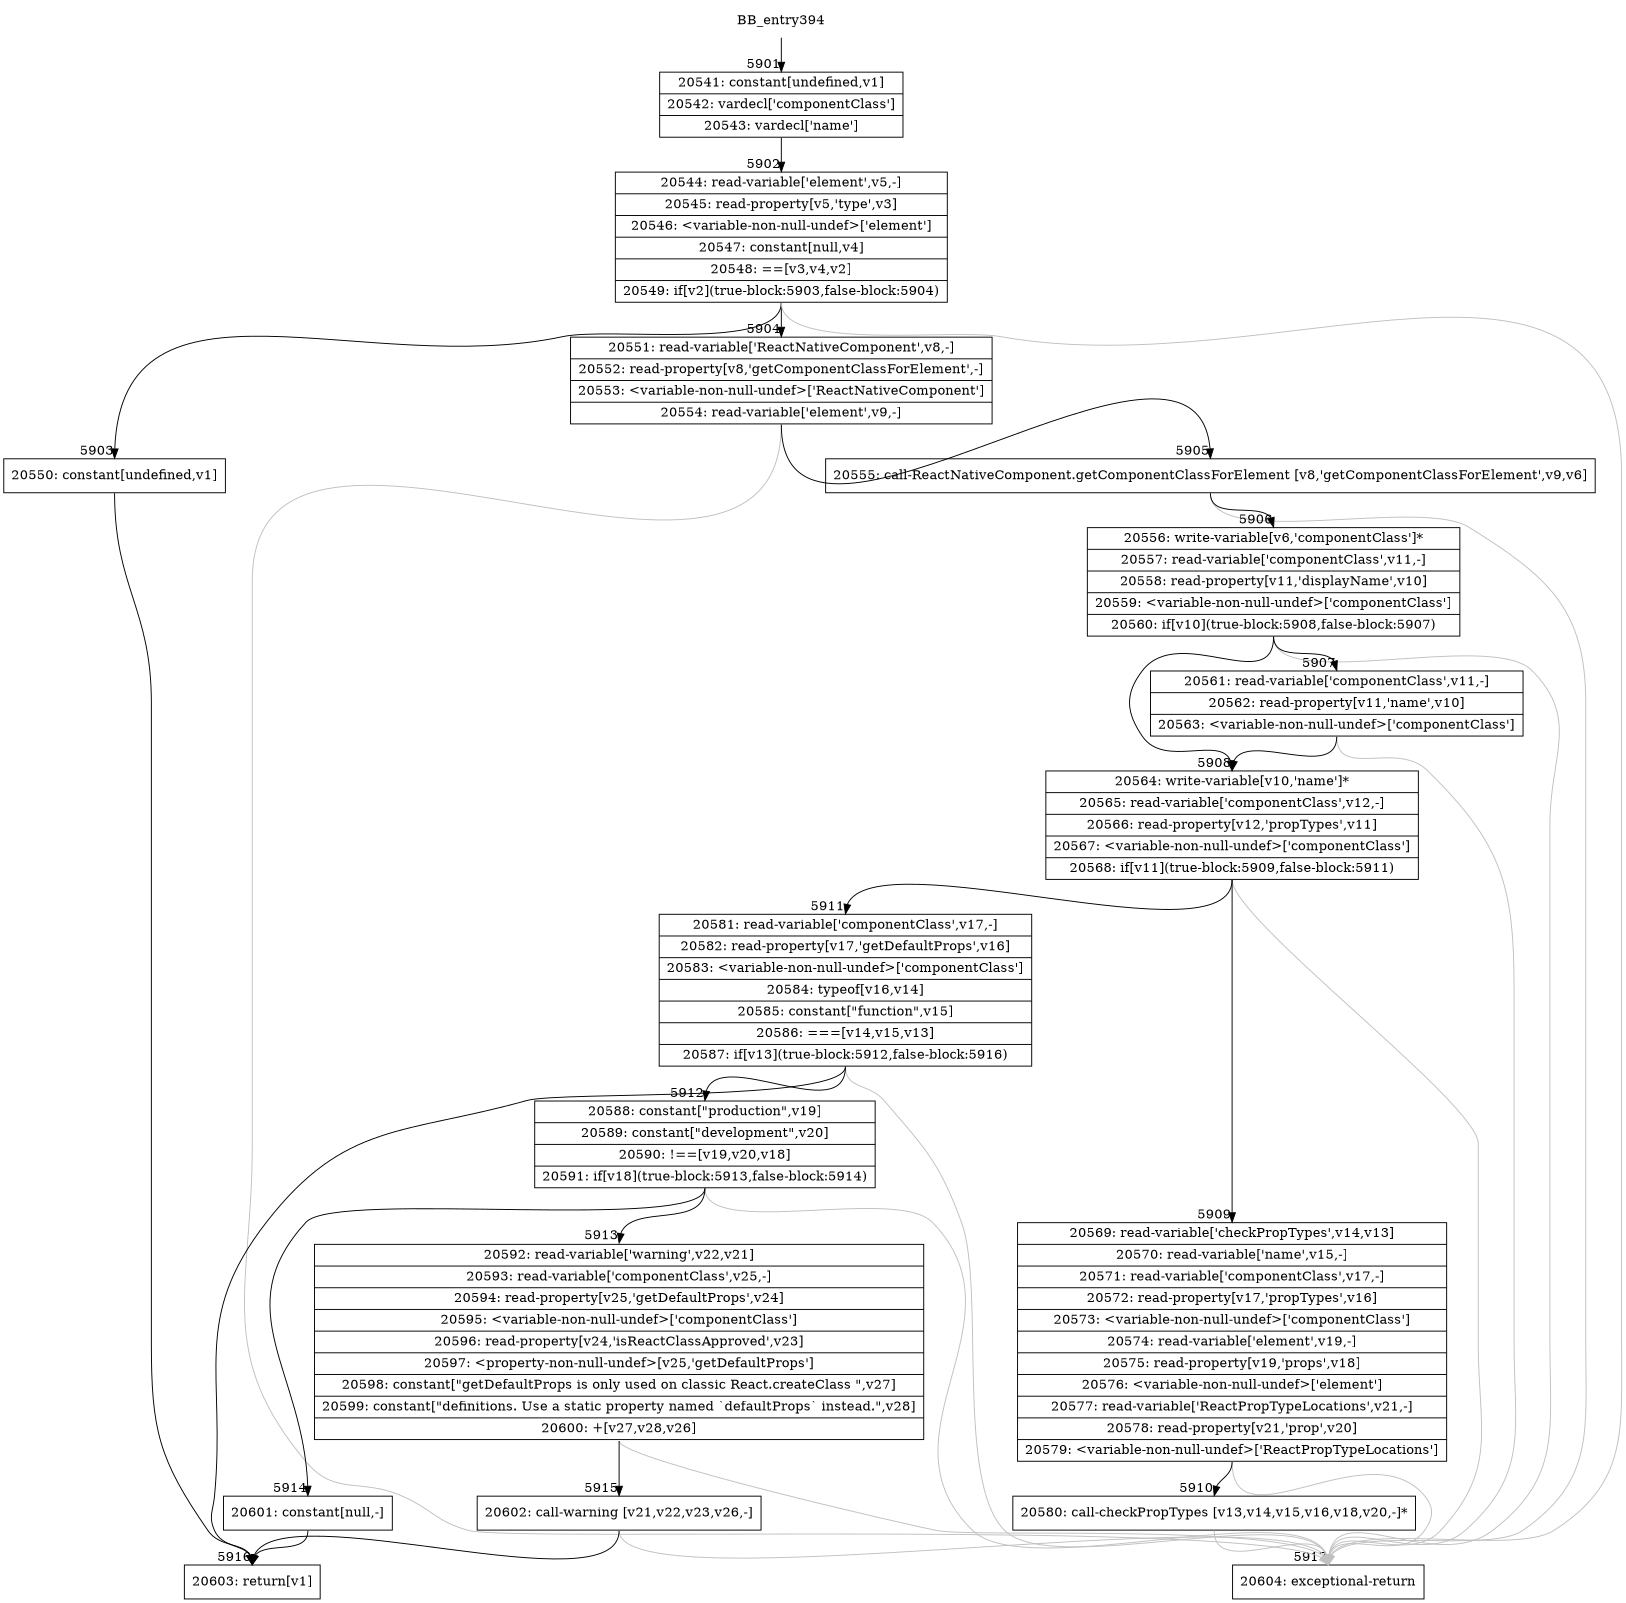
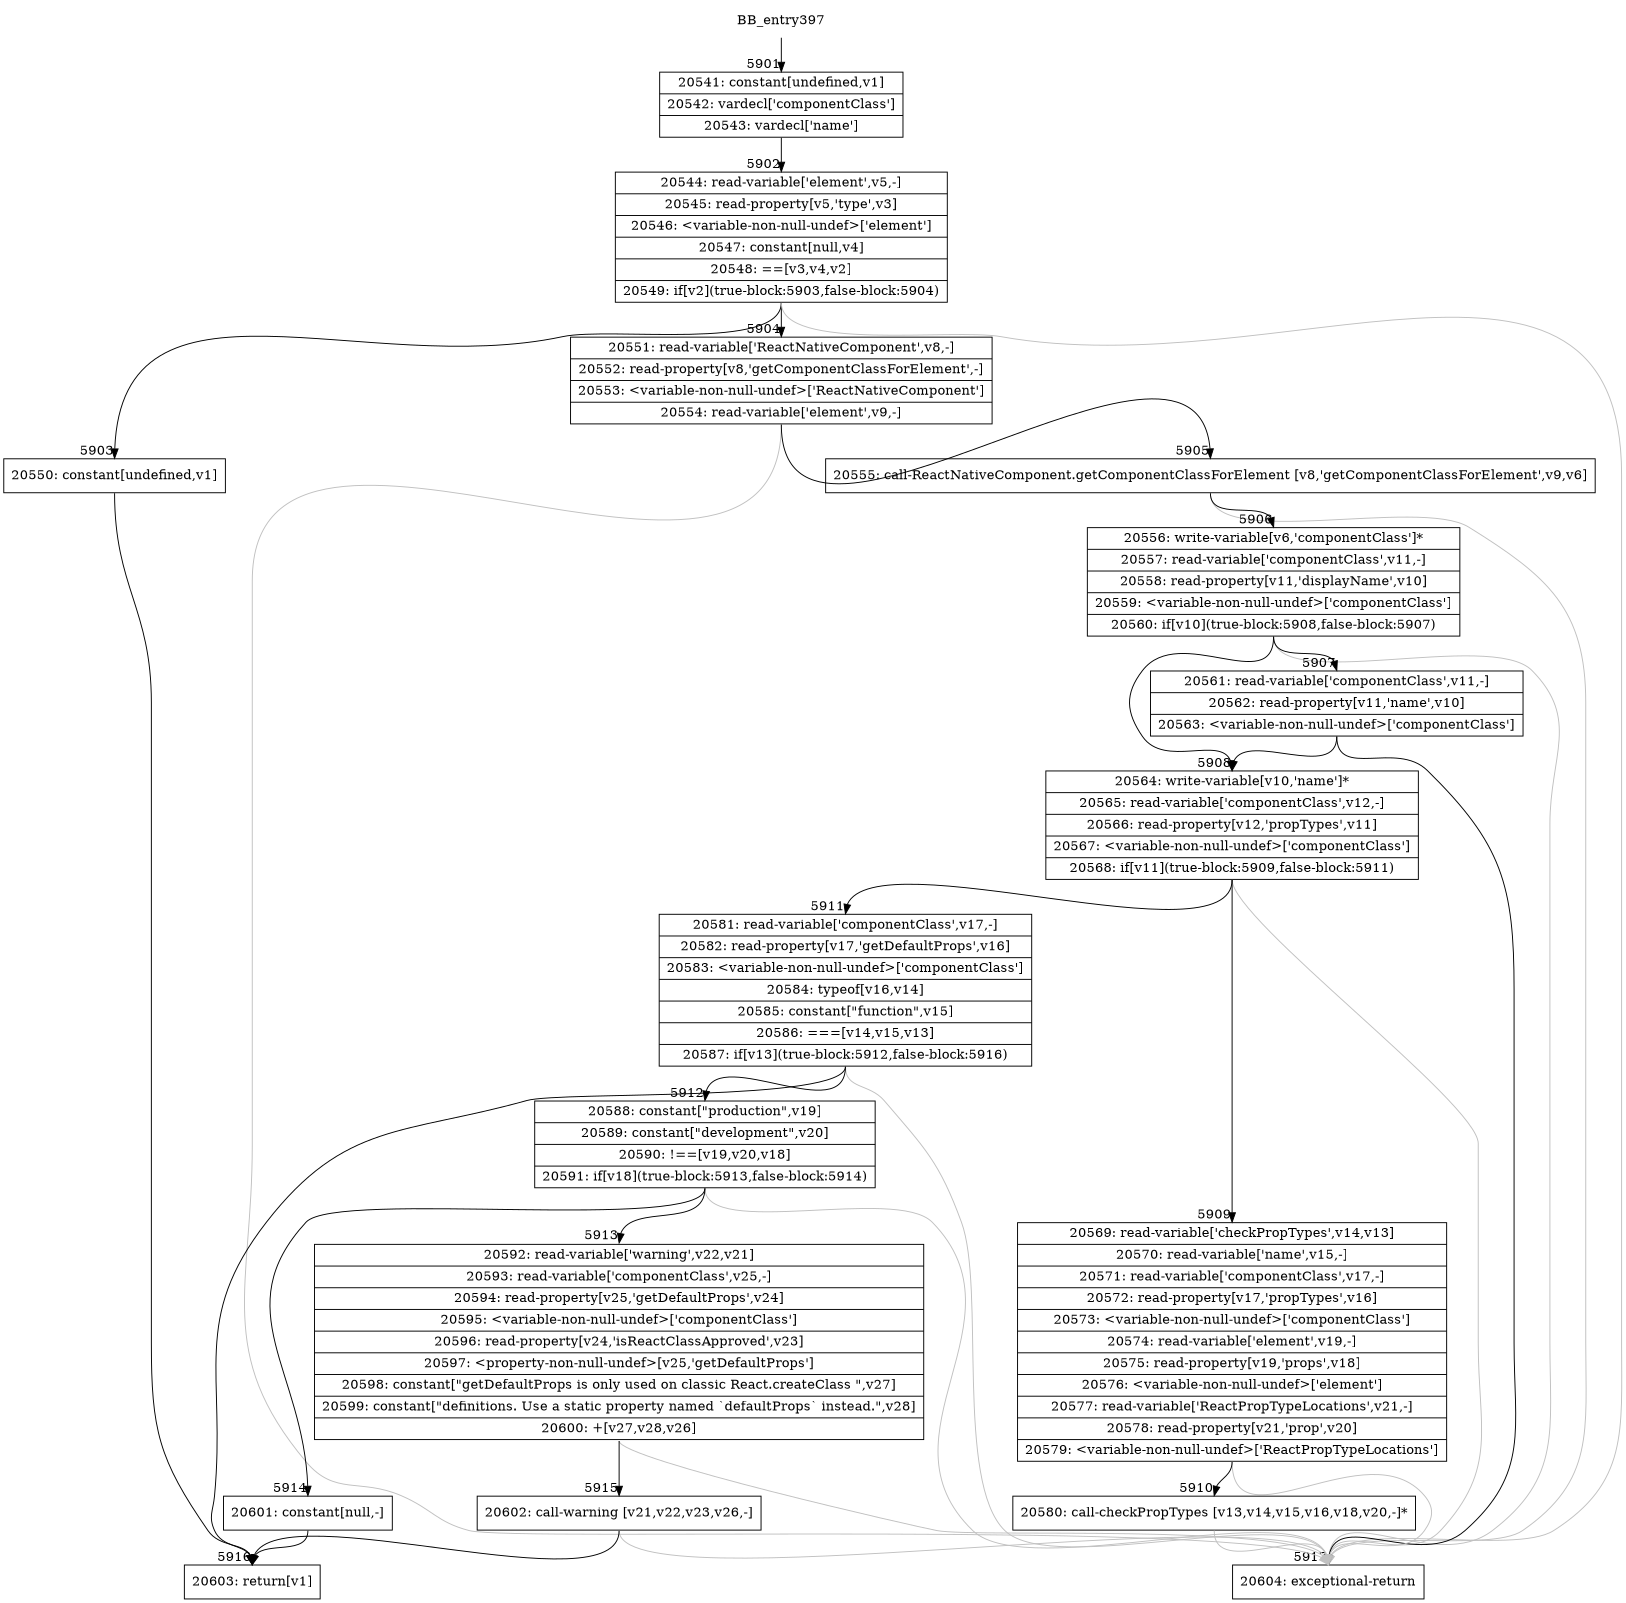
(781, 21) -> (781, 21)
(1514, 1166) -> (1514, 1166)
